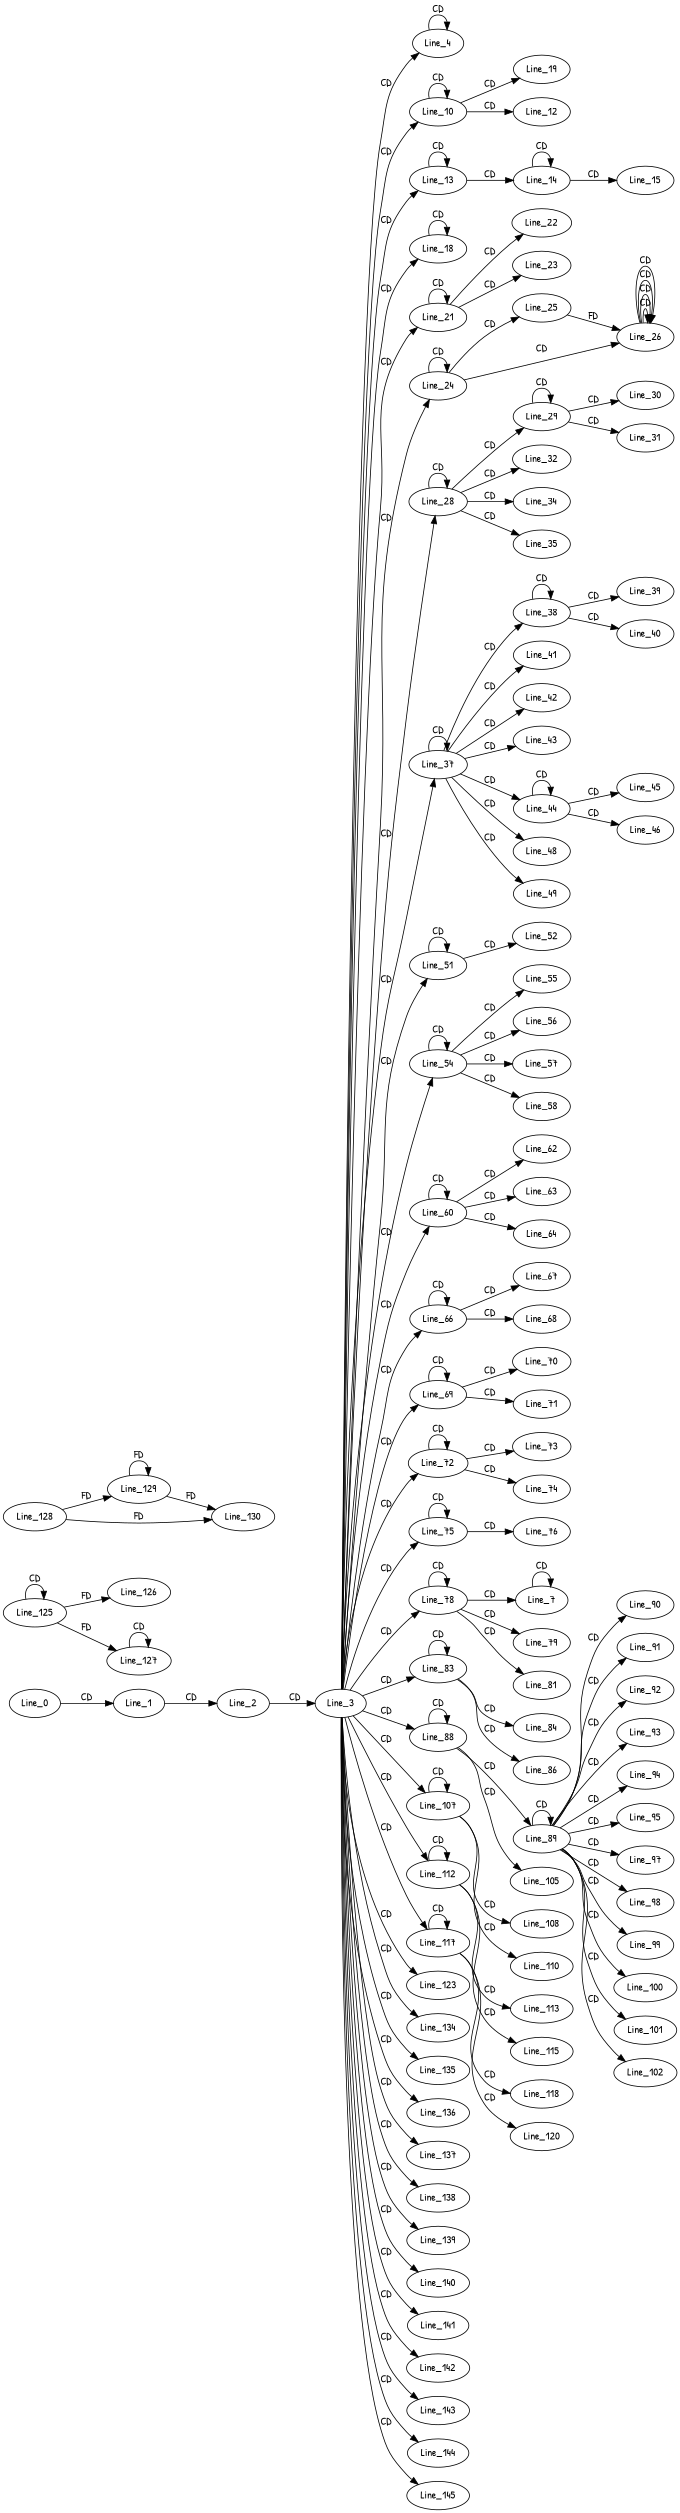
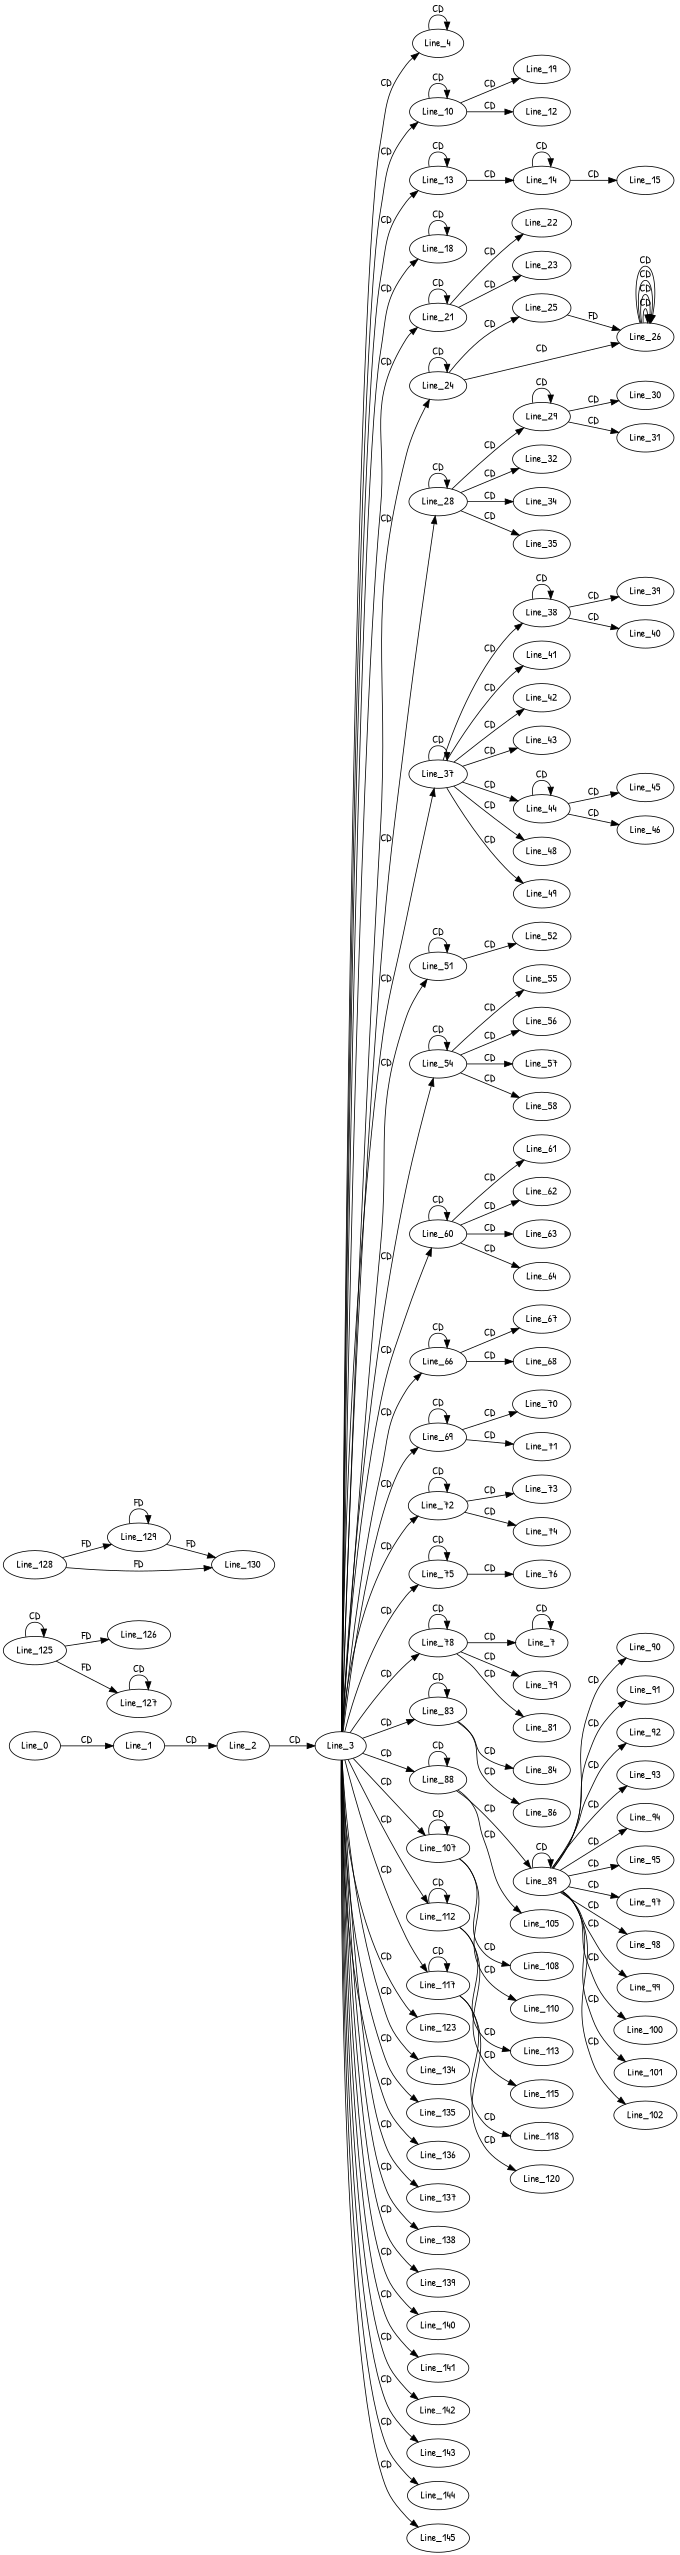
none -> (542, 1149)
